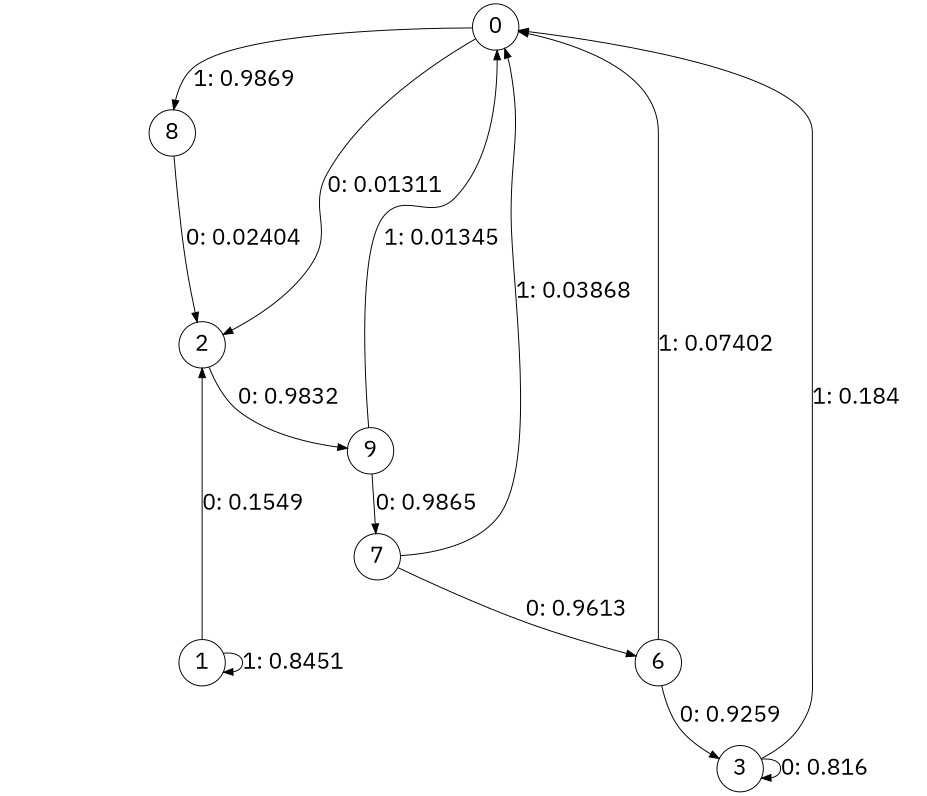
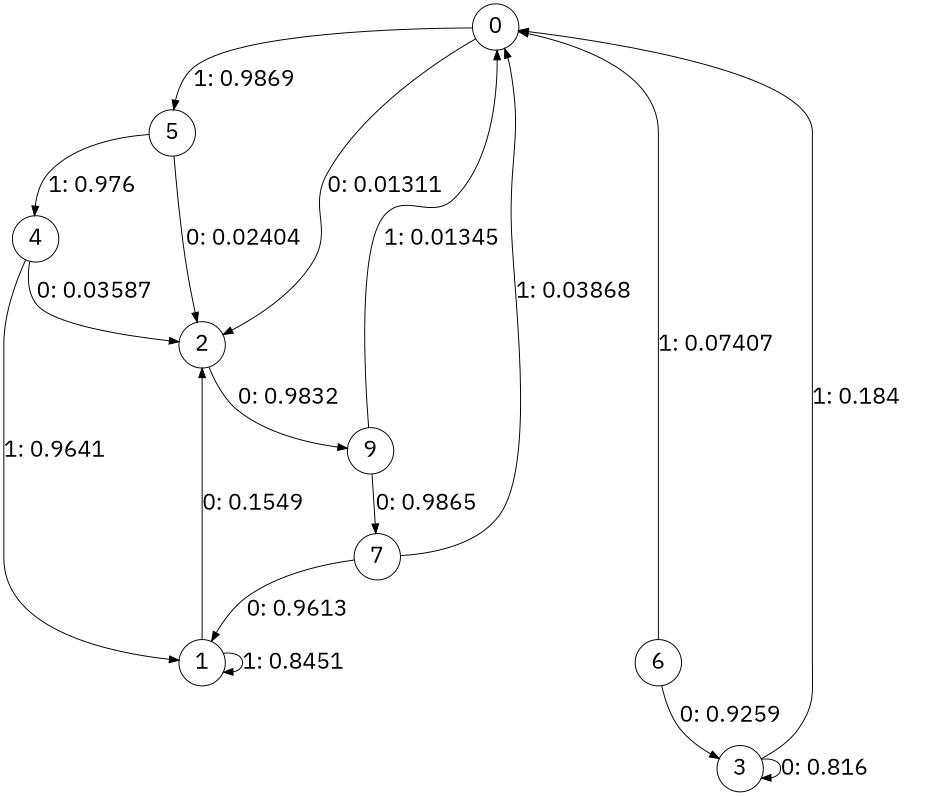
(172, 133) -> (172, 133)
none -> (36, 239)
(722, 345) -> (722, 345)
(510, 616) -> (276, 581)
